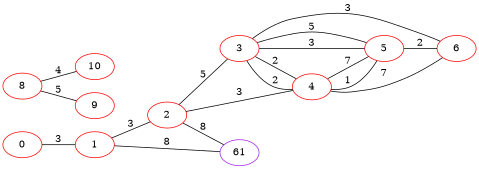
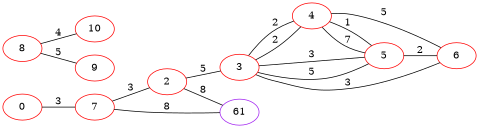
(384, 73) -> (384, 13)
(239, 101) -> none
(95, 145) -> (95, 107)
